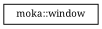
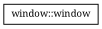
(51, 14) -> (51, 14)
